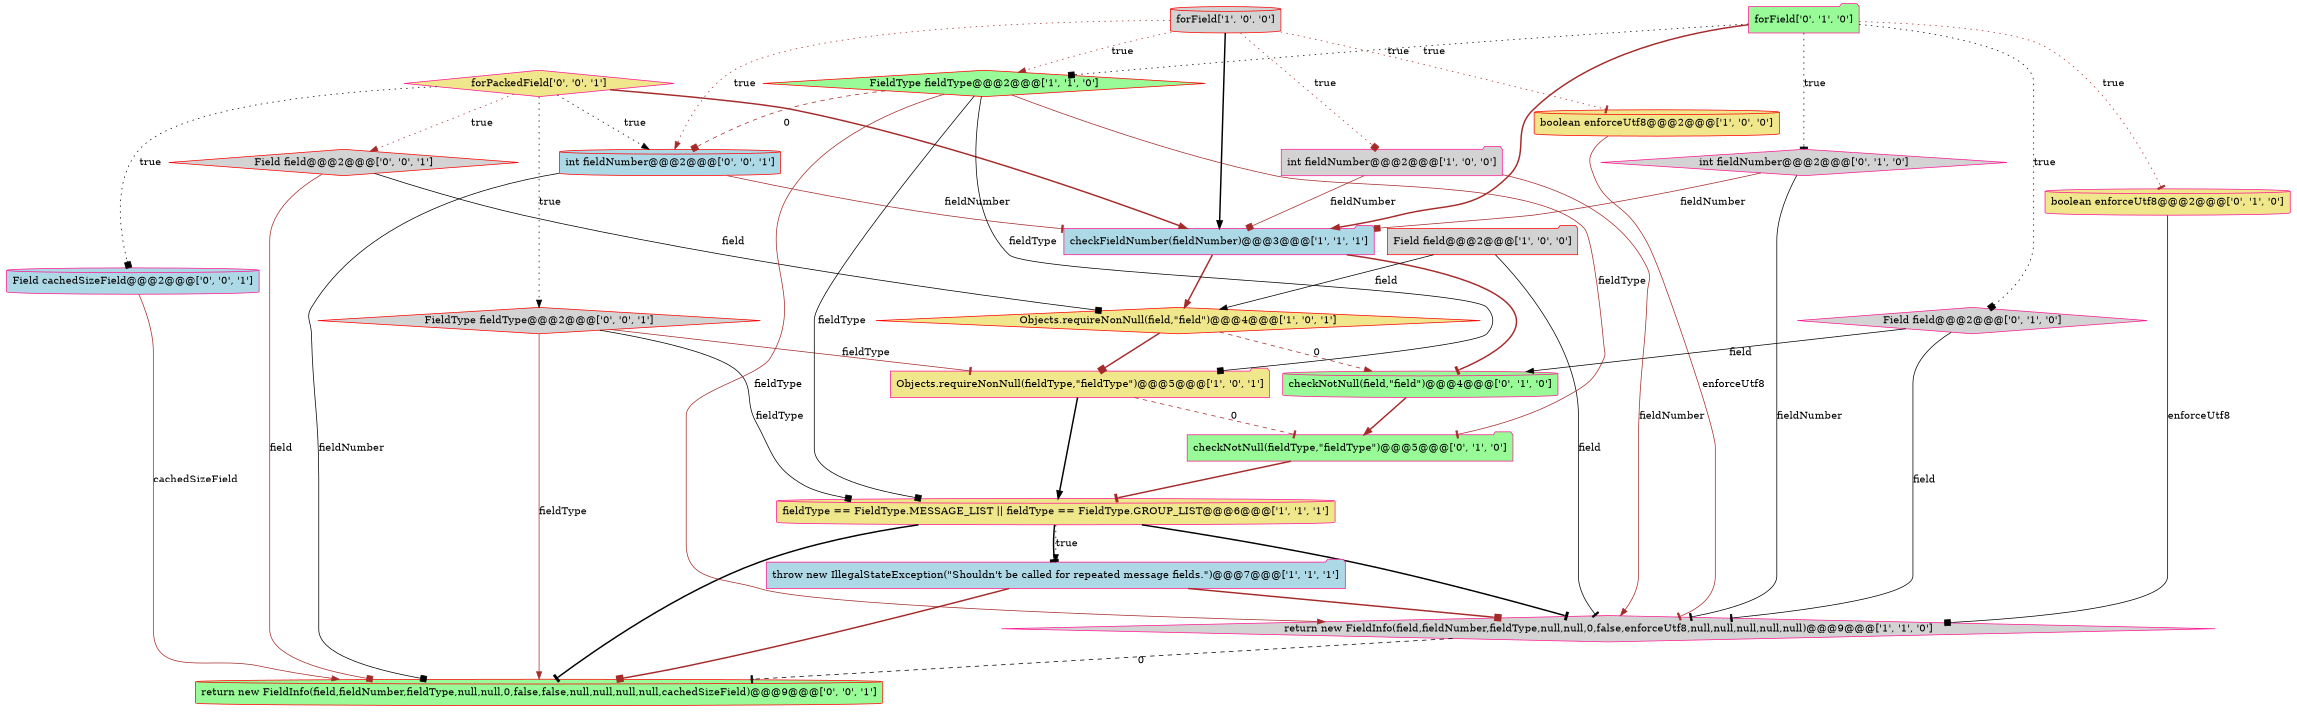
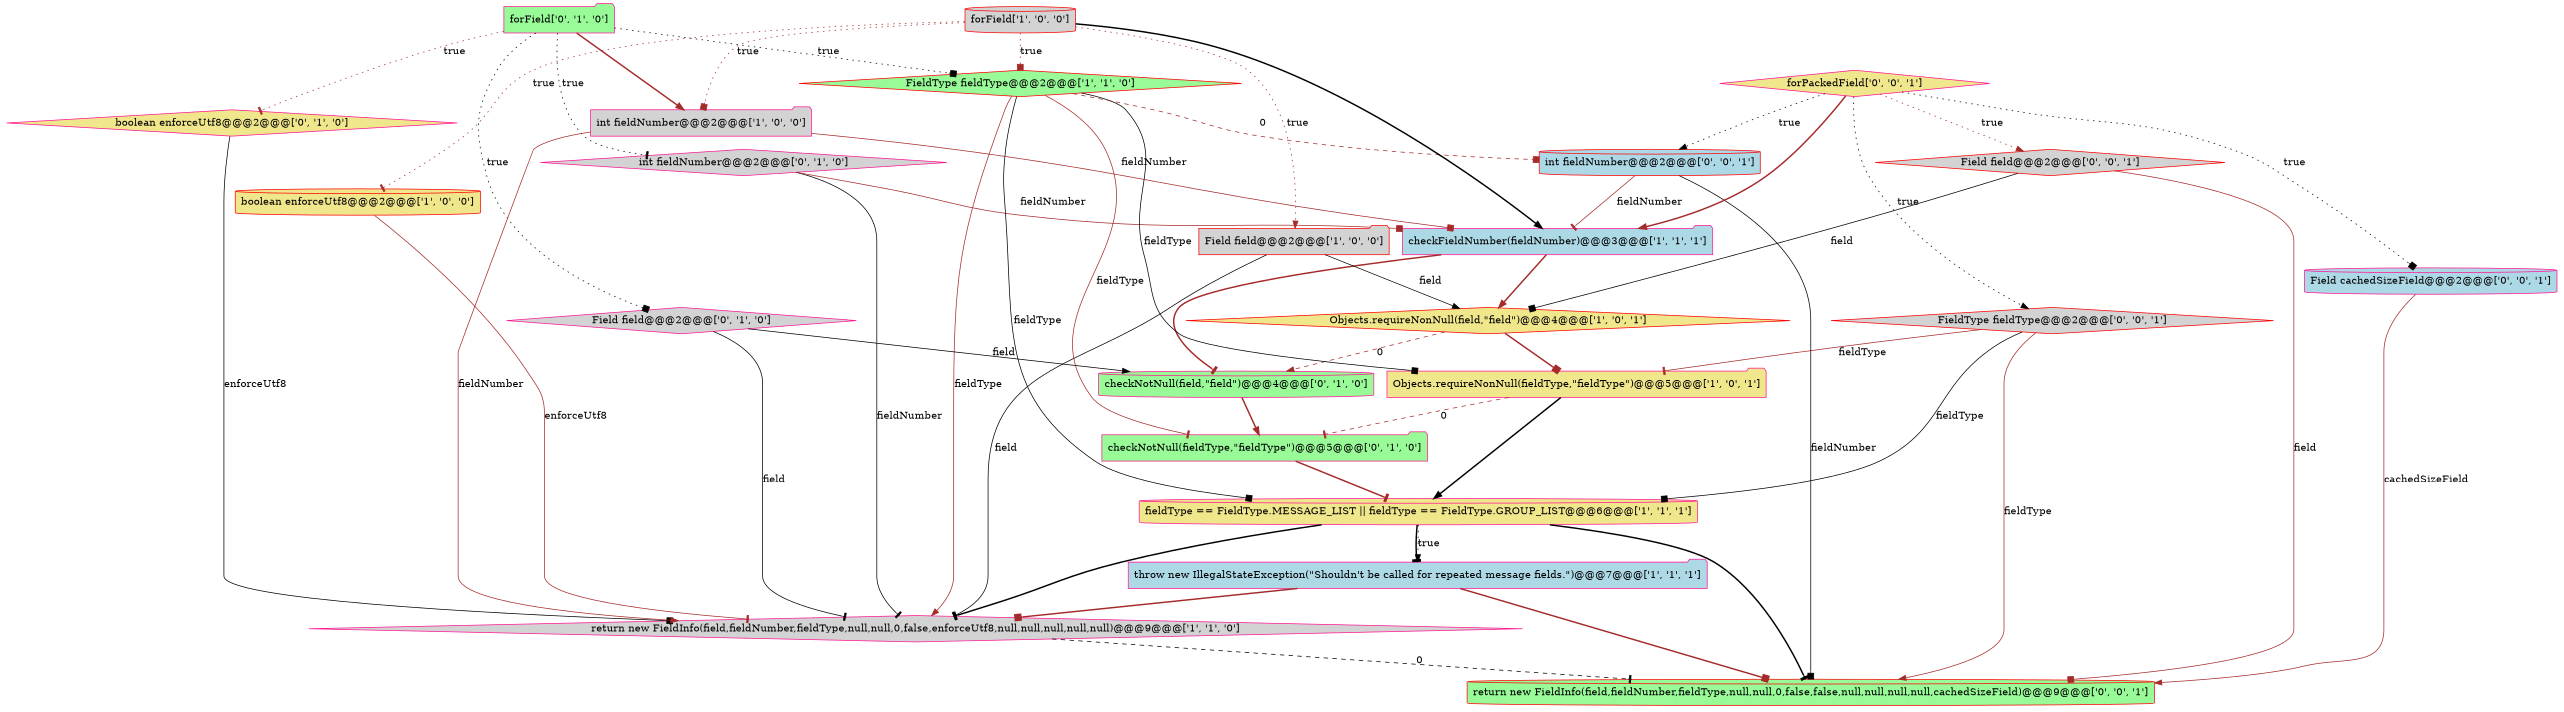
(903, 33) -> (1241, 66)
(1098, 50) -> (1020, 48)
(1528, 117) -> (627, 69)
(2168, 202) -> (232, 123)
